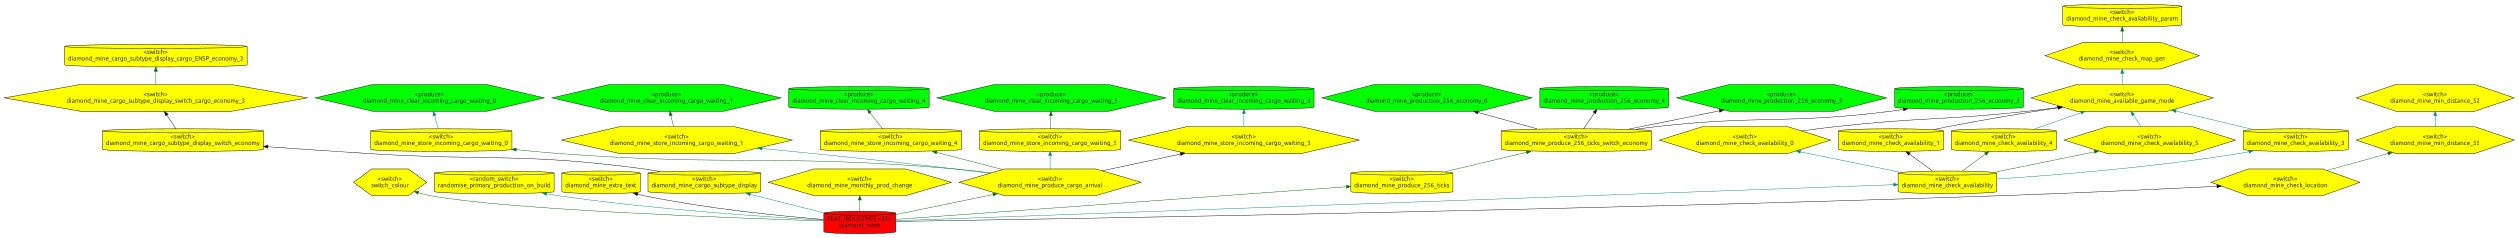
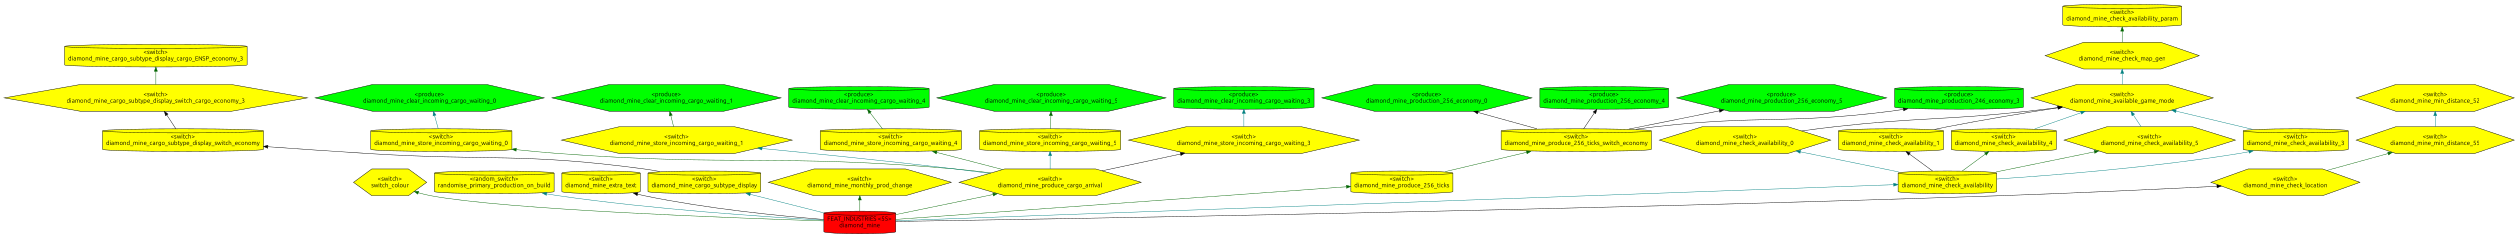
(1959, 98) -> (1959, 98)
